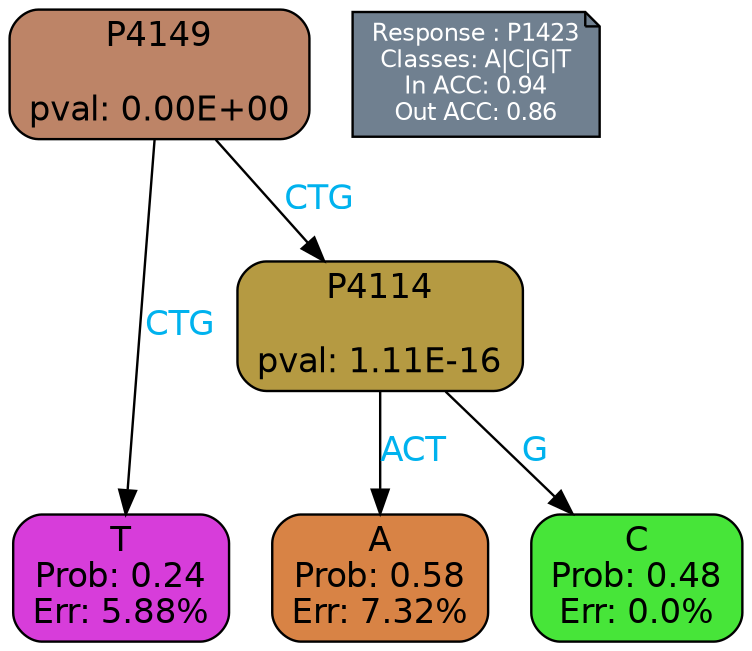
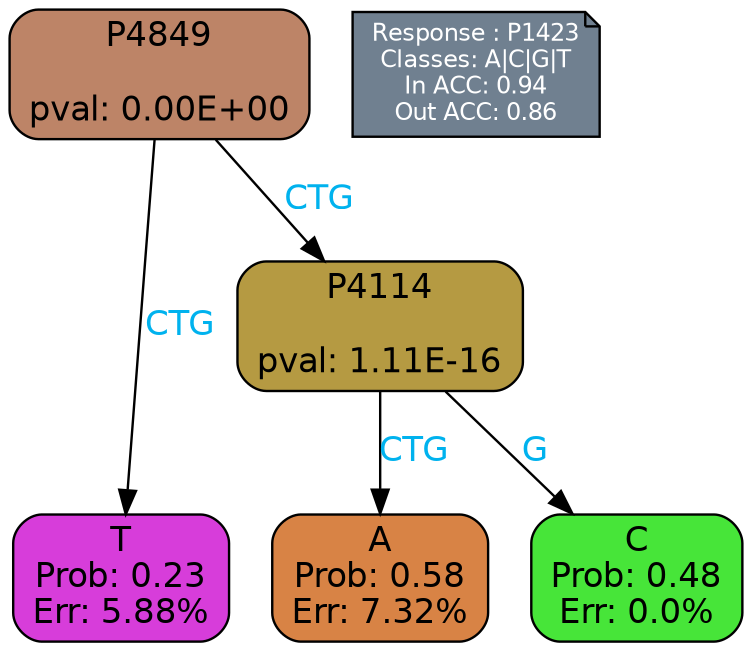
(160, 74) -> (160, 74)
(414, 452) -> (414, 452)
(121, 578) -> (121, 578)
